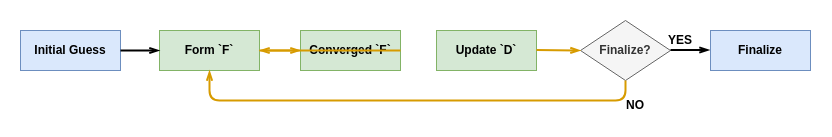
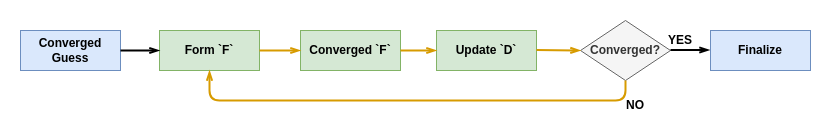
(71, 51) -> (71, 51)
(350, 51) -> (416, 51)
(626, 51) -> (626, 51)
